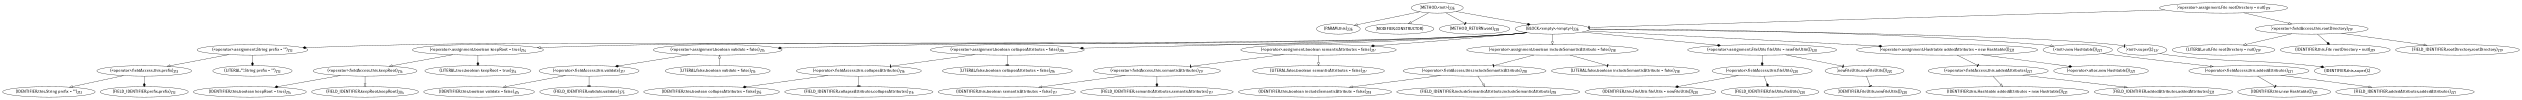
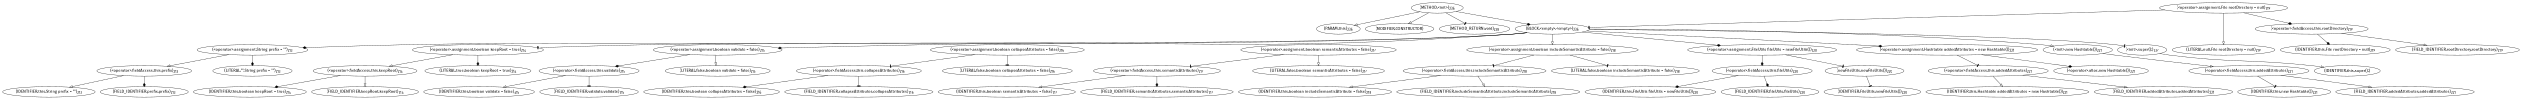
(2266, 18) -> (2266, 18)
(2269, 39) -> (2224, 27)
(1450, 40) -> none
(1034, 43) -> (1034, 43)
(1305, 43) -> none
(2240, 61) -> (2240, 61)
(720, 62) -> (716, 59)
(623, 70) -> (623, 70)
(401, 91) -> (401, 91)
(622, 91) -> (622, 91)
